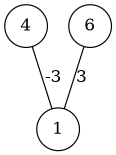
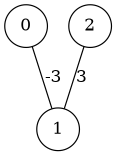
(26, 26) -> (26, 26)
(90, 26) -> (90, 26)
